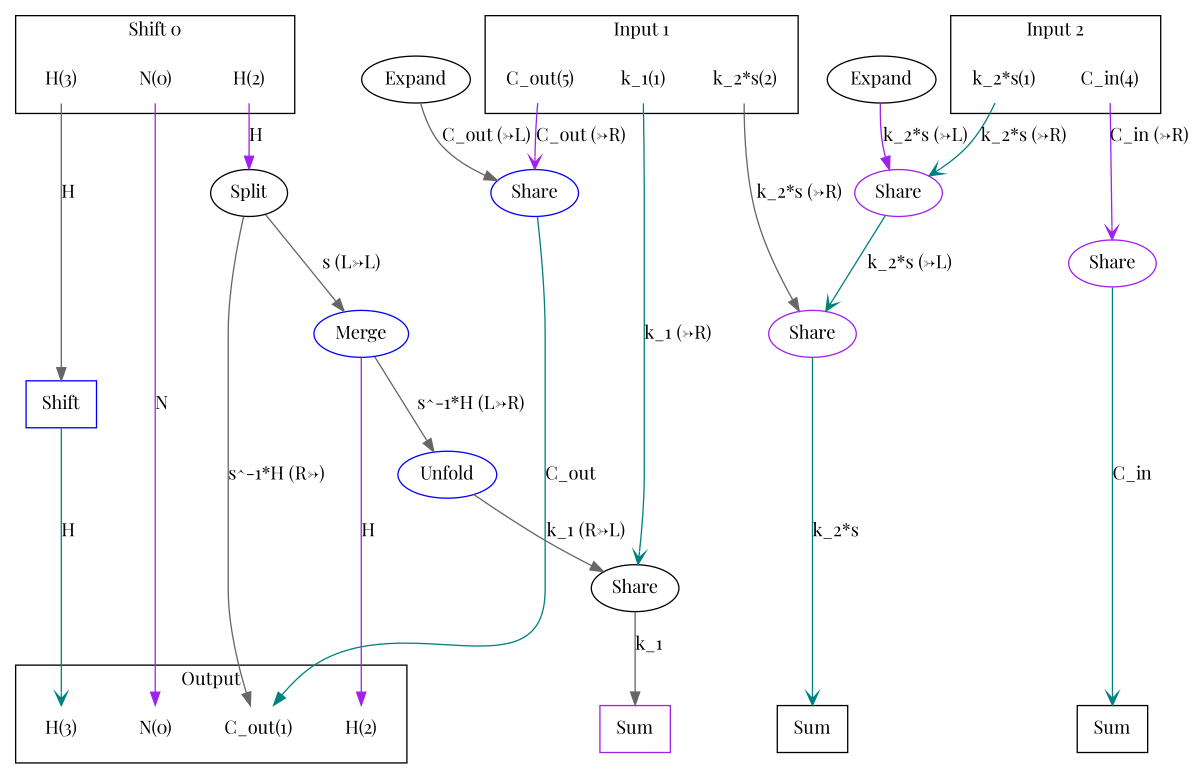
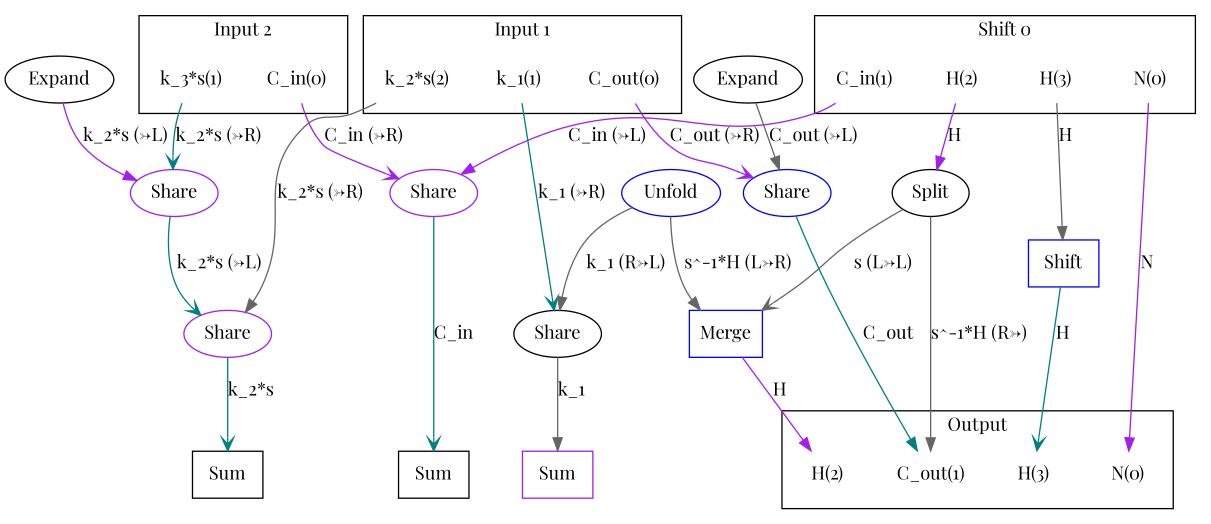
(540, 80) -> (624, 80)
none -> (864, 80)
(1004, 80) -> (191, 80)
(1110, 80) -> (297, 80)
(301, 258) -> (836, 253)
(361, 334) -> (726, 334)
(401, 399) -> (675, 260)
